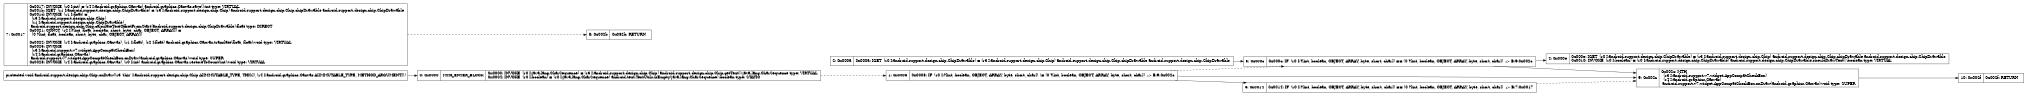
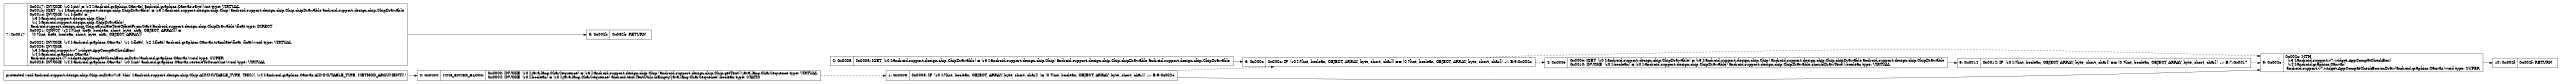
(496, 35) -> (496, 35)
(1540, 60) -> (1539, 62)
(1564, 70) -> (1872, 50)
(1209, 82) -> (1951, 63)
